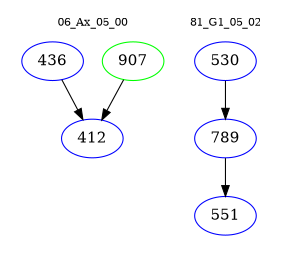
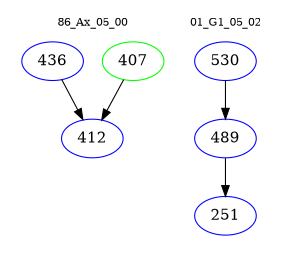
(93, 23) -> (93, 23)
(226, 23) -> (226, 23)
(133, 61) -> (133, 61)
(225, 138) -> (225, 138)
(225, 216) -> (225, 216)
